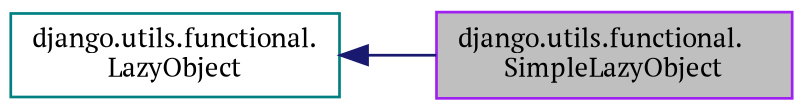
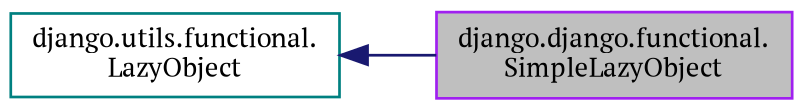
(614, 55) -> (614, 55)
